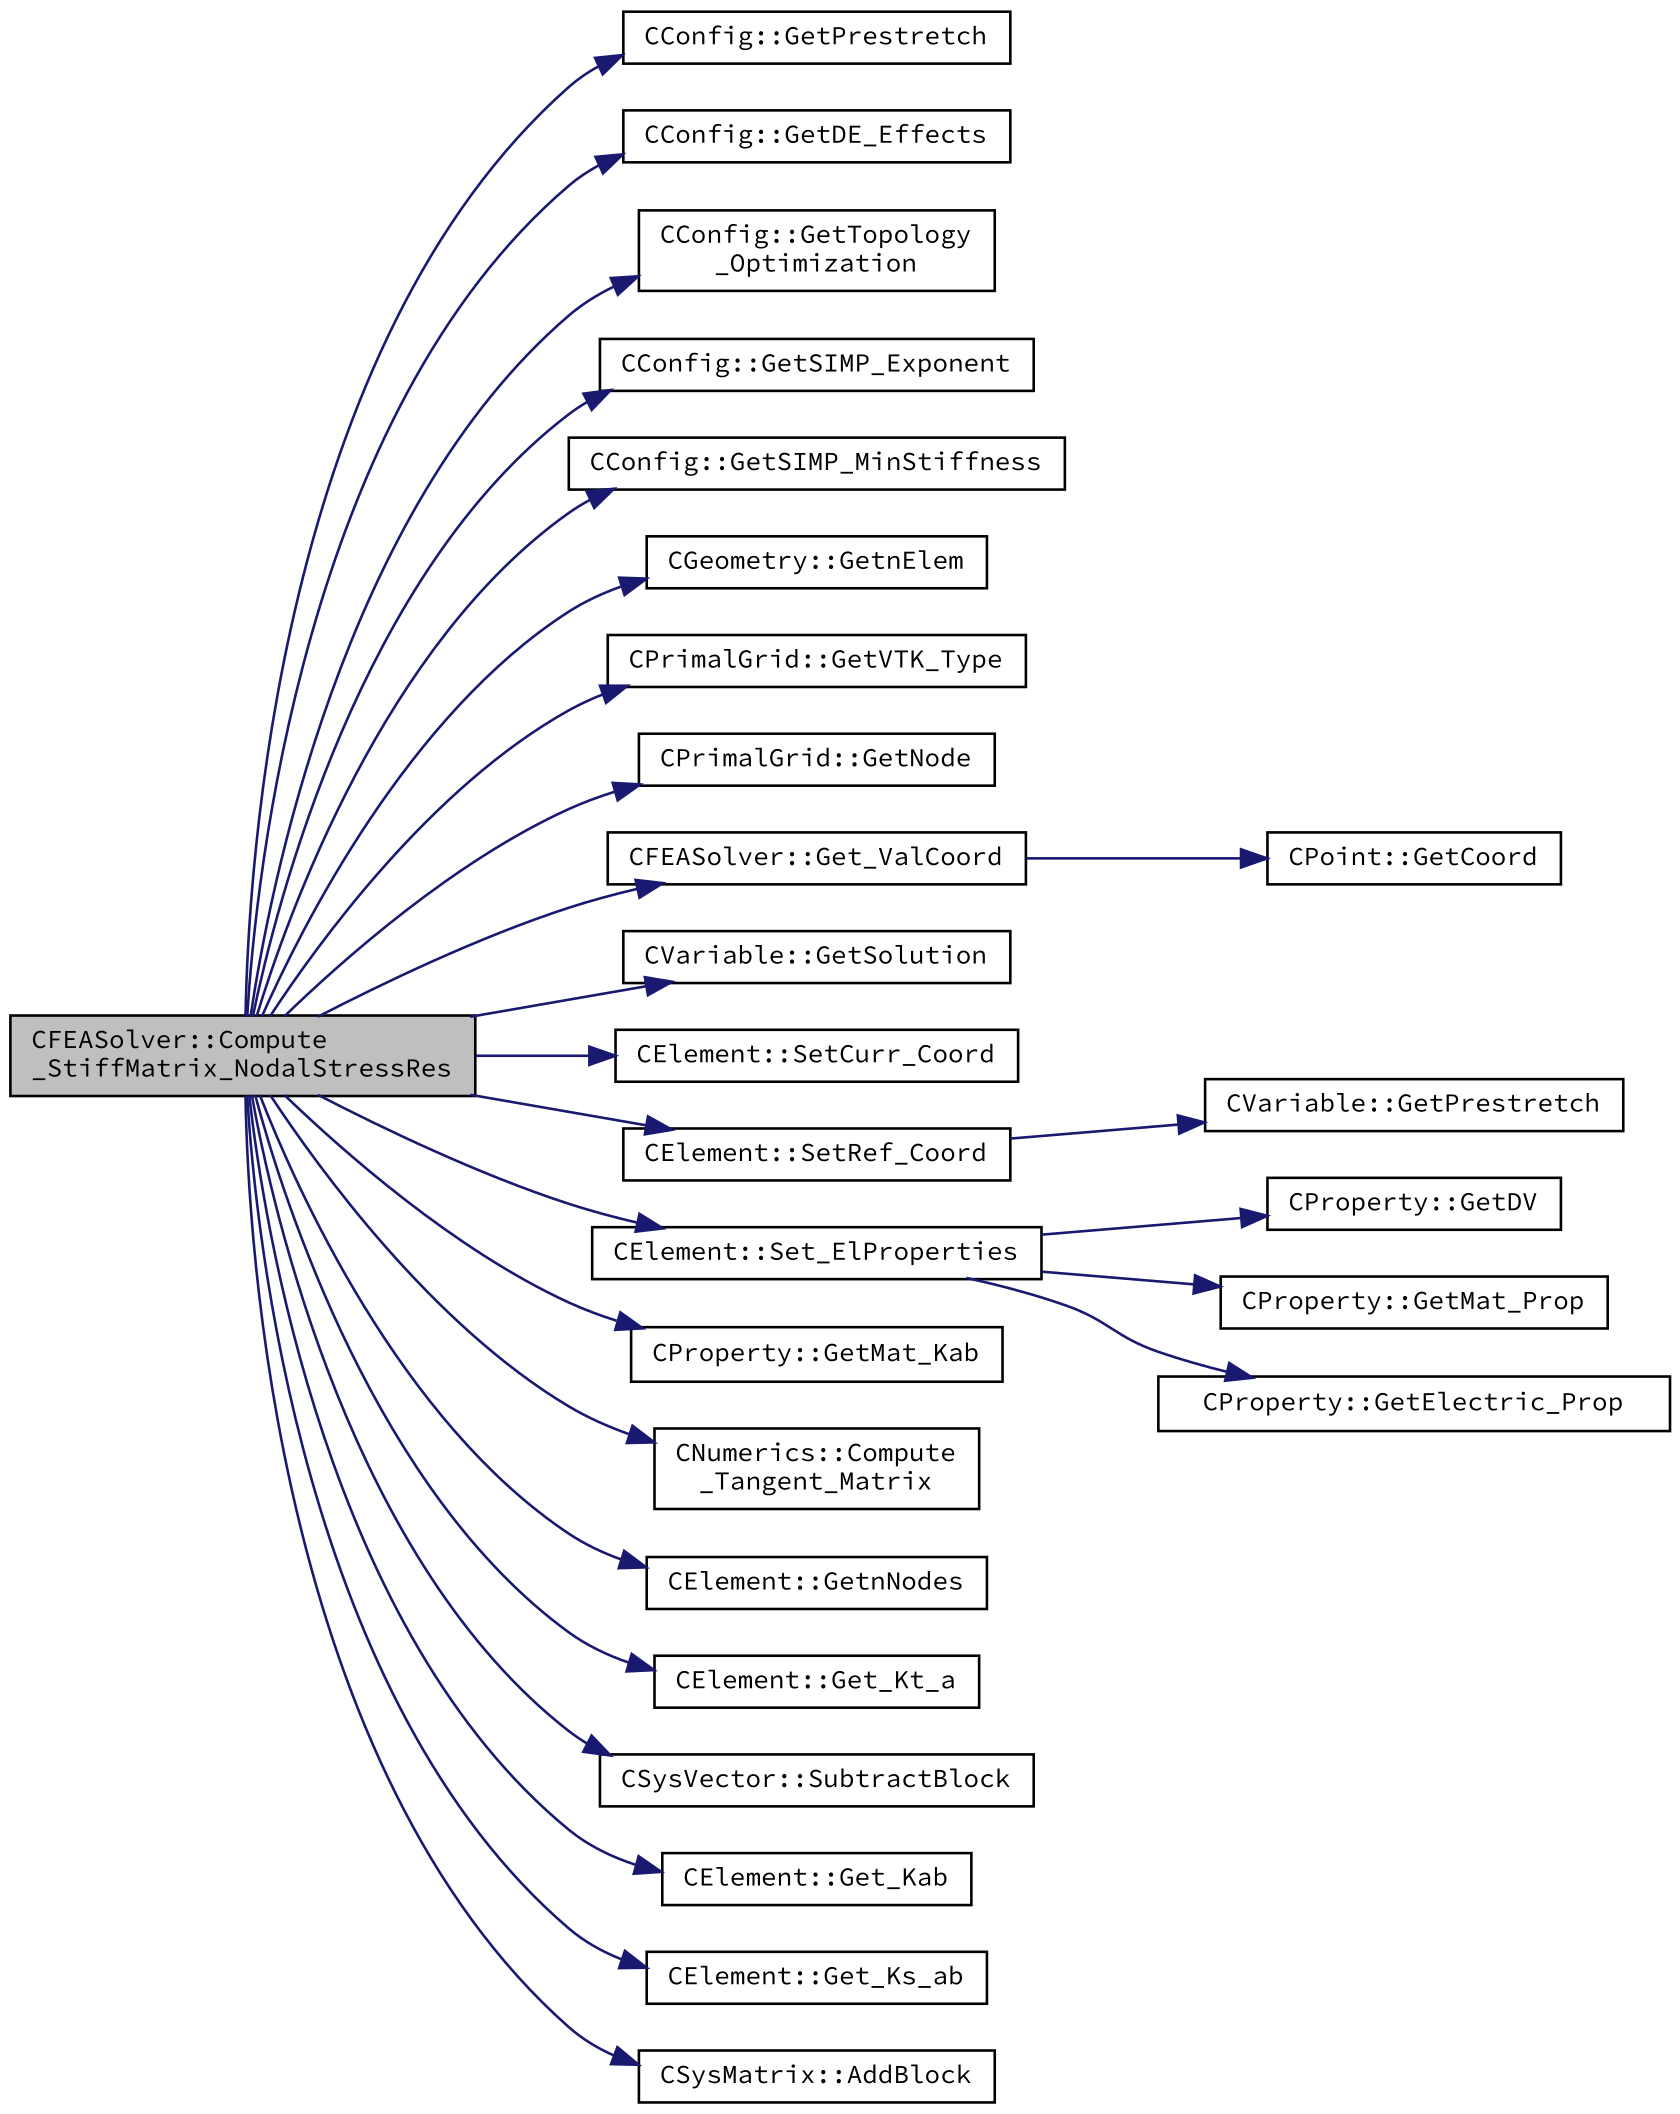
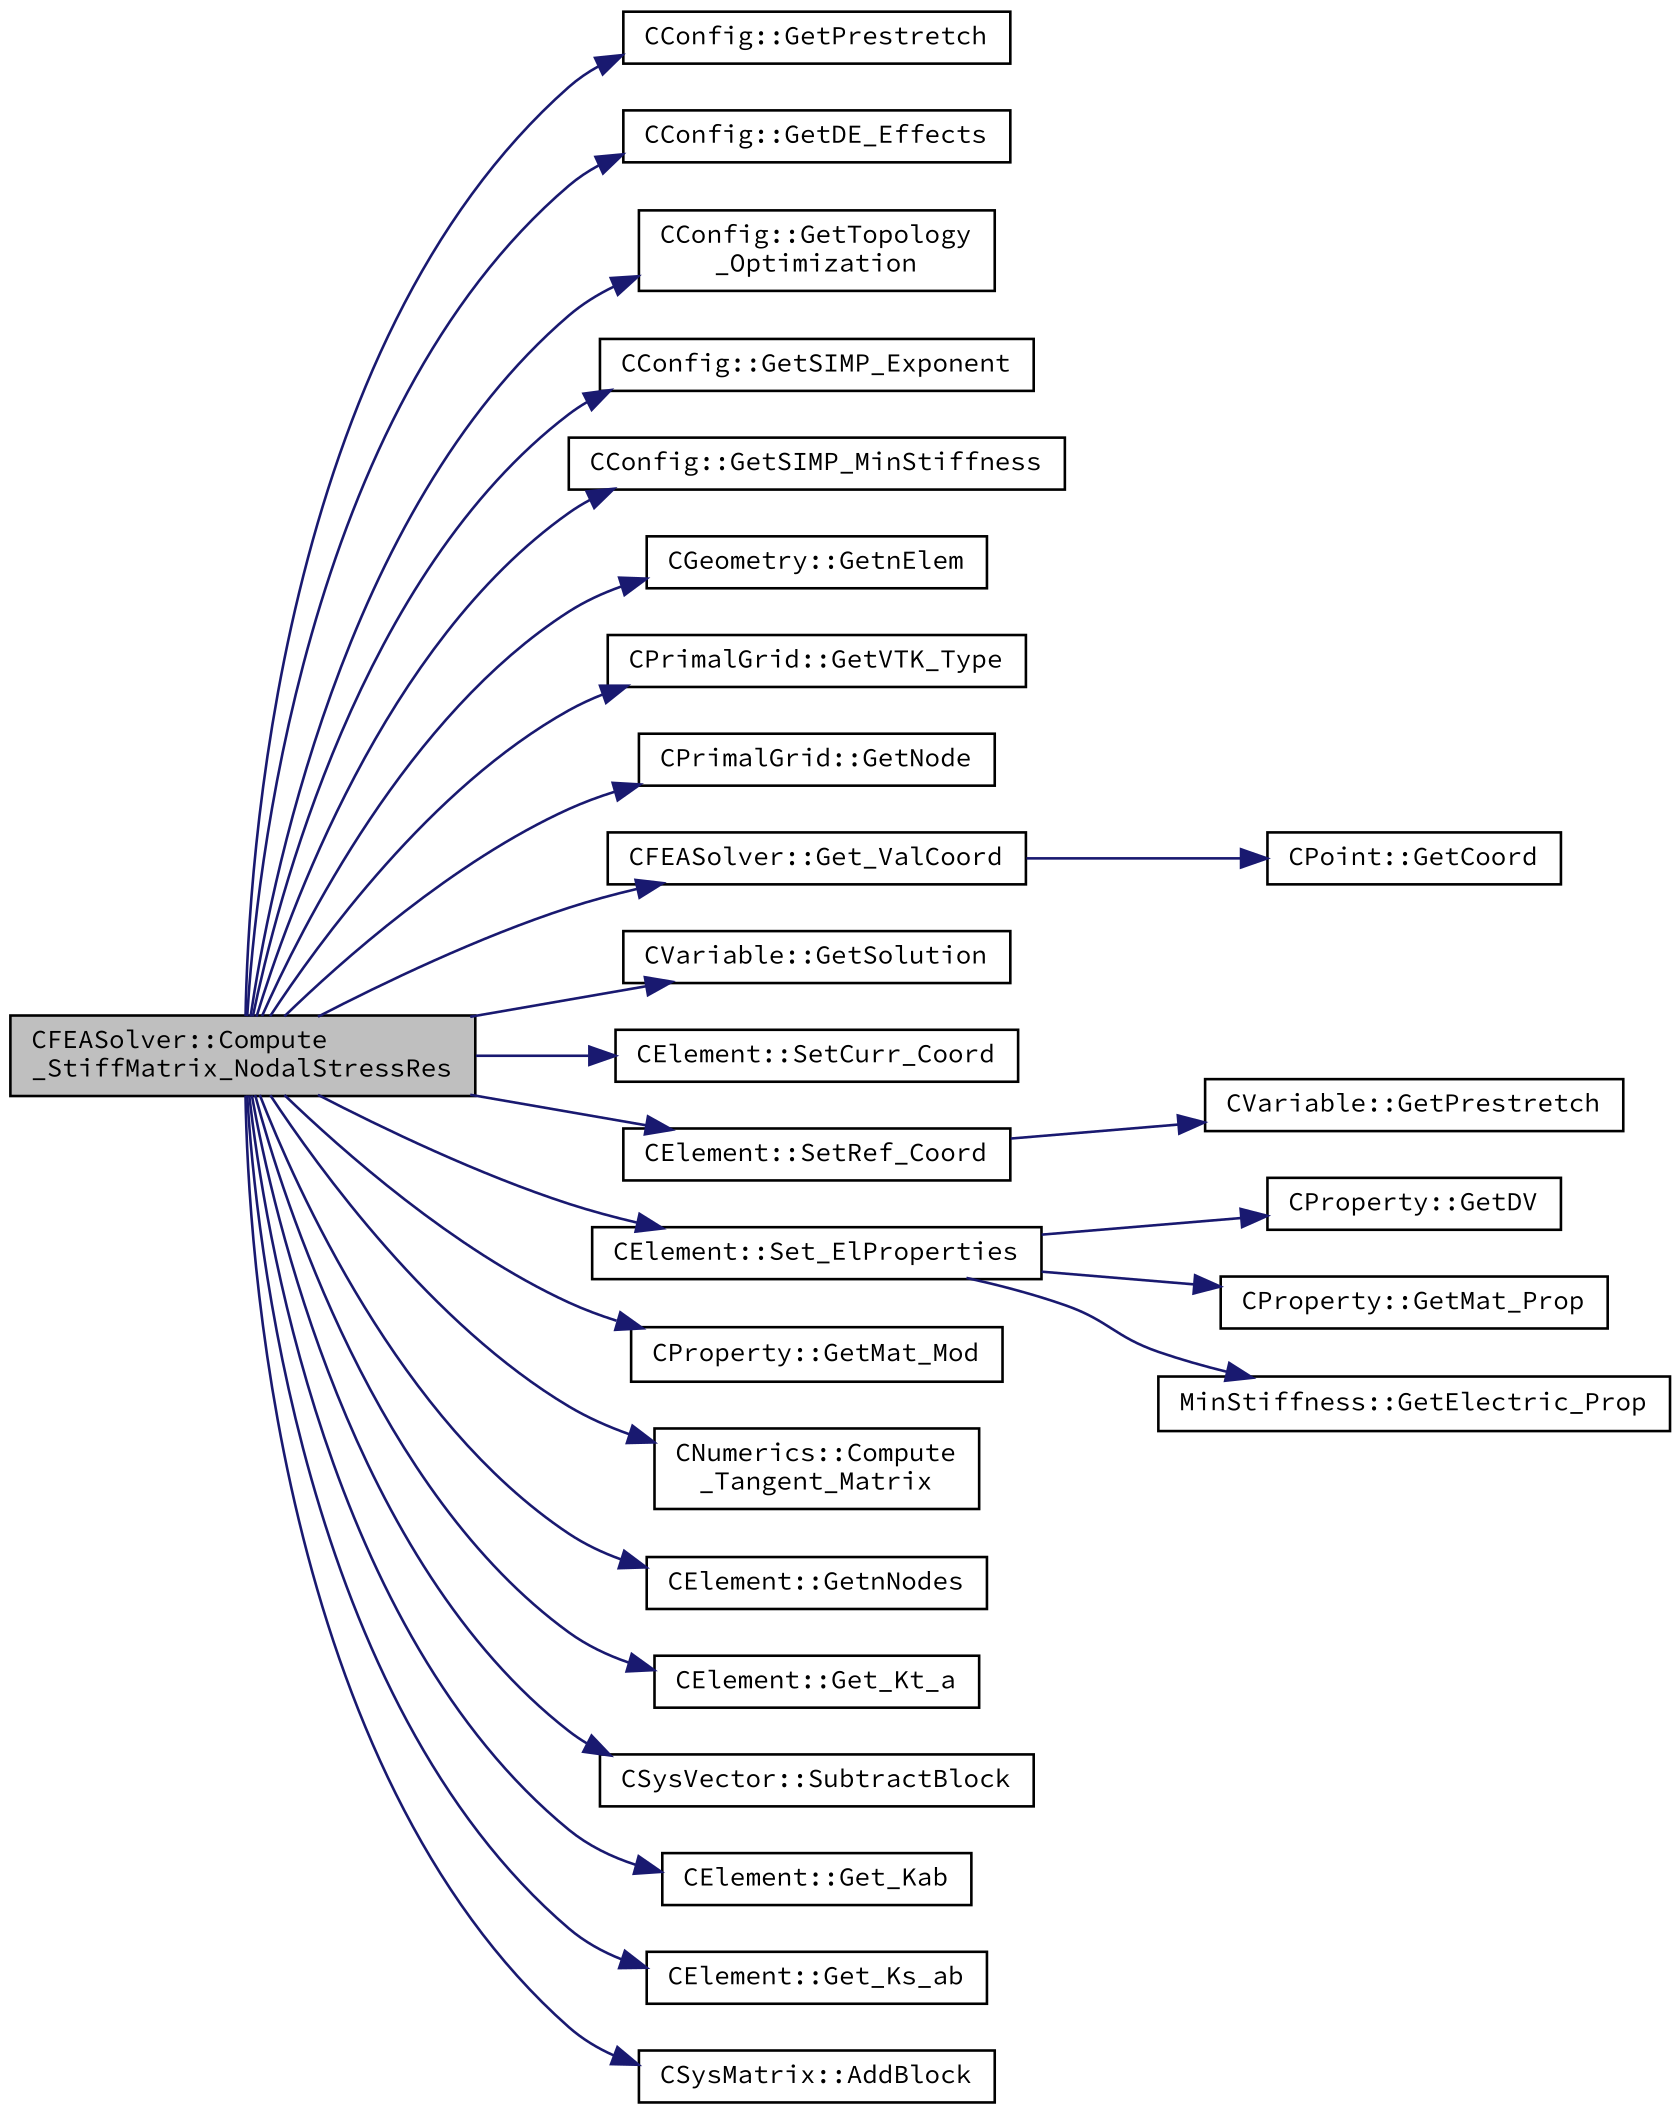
(817, 1354) -> (817, 1354)
(1414, 1404) -> (1414, 1404)
